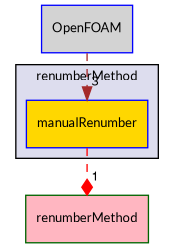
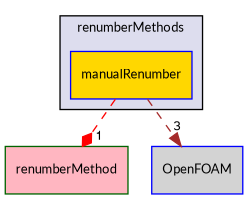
(87, 73) -> (161, 118)
(87, 77) -> (131, 28)
